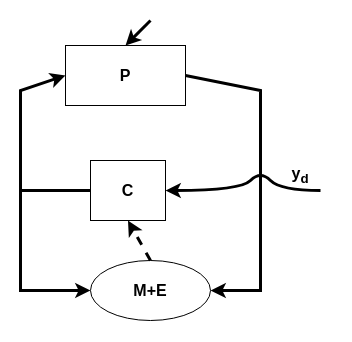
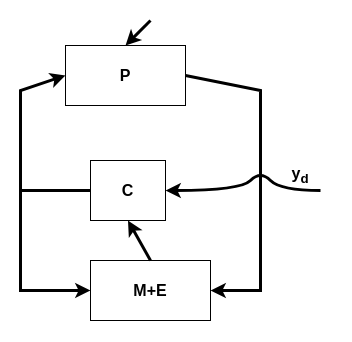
(140, 242) -> (140, 242)
(151, 291) -> (151, 291)
